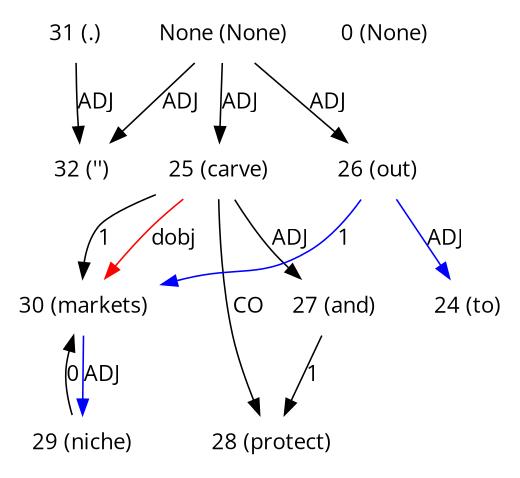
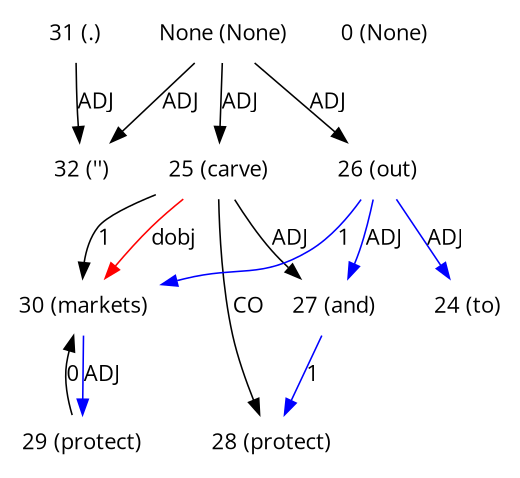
none -> (365, 232)
(307, 368) -> (307, 368)
(82, 443) -> (82, 443)
